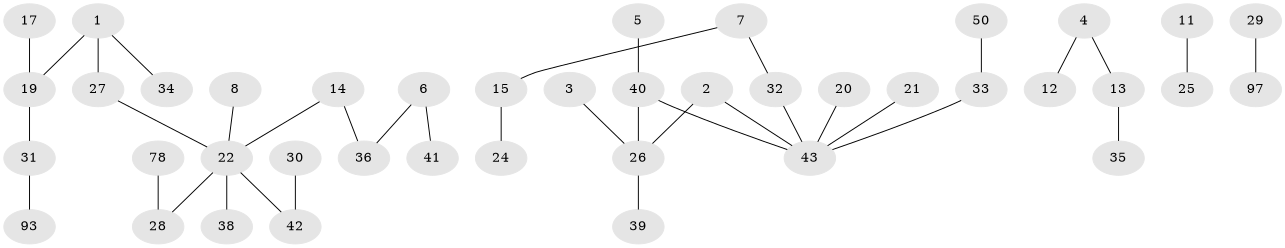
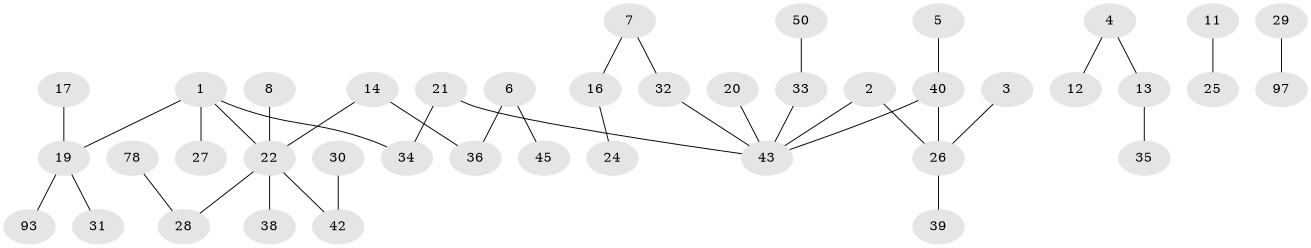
(501, 90) -> (595, 90)
none -> (427, 119)
(163, 124) -> (235, 124)
(433, 158) -> (544, 158)
(30, 193) -> (47, 193)
